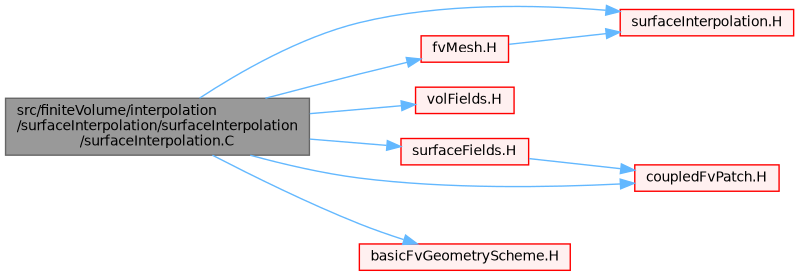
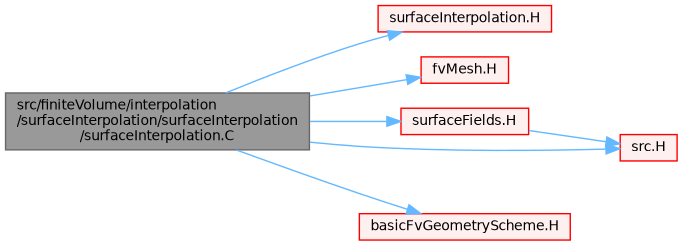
(558, 39) -> none
(465, 100) -> none
(707, 178) -> (649, 148)
